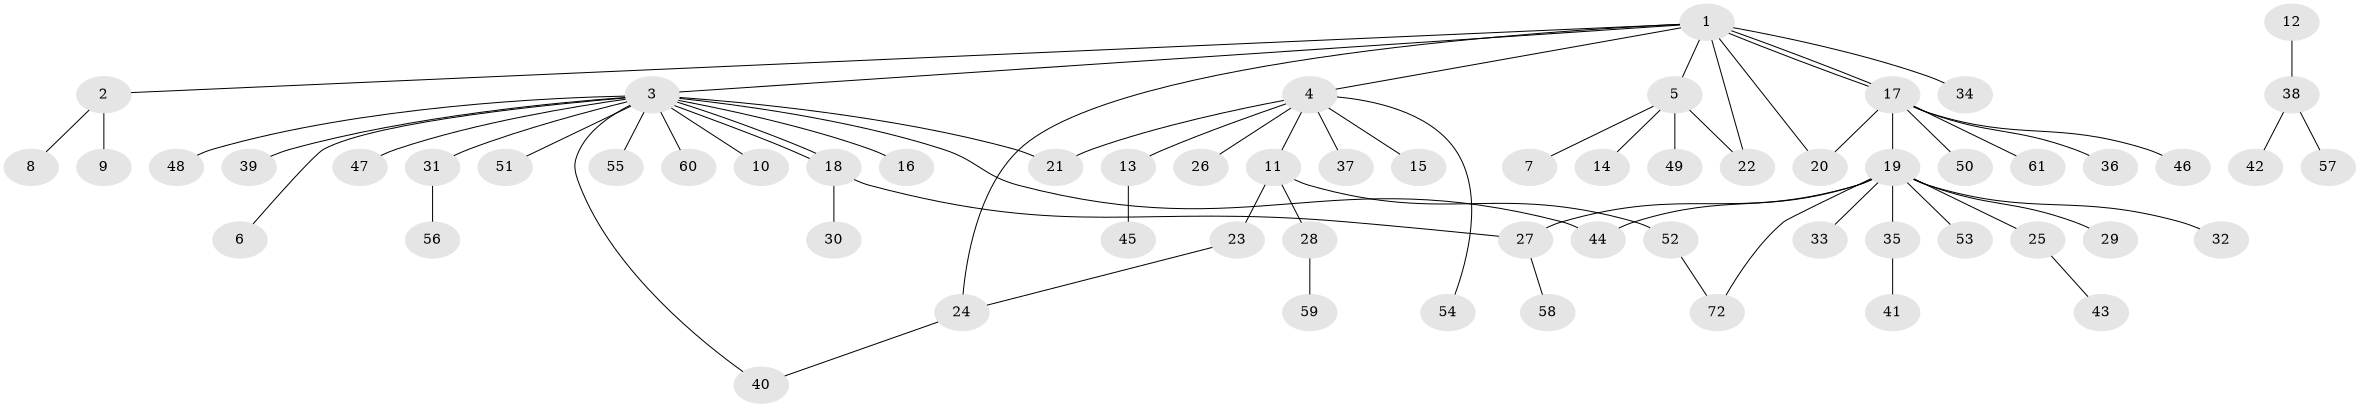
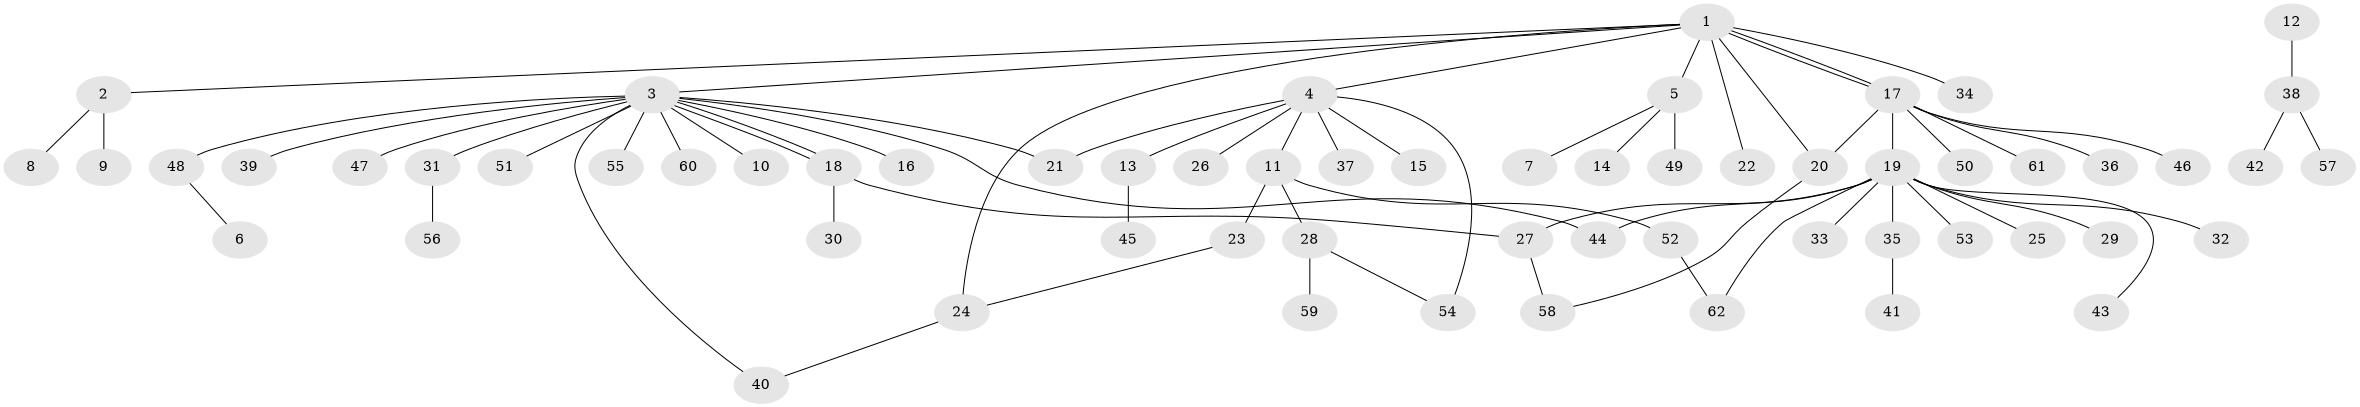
(1711, 131) -> none
(333, 146) -> (208, 204)
none -> (1698, 263)
none -> (1379, 276)
(2070, 276) -> (2076, 198)
(1717, 313) -> (1717, 313)
